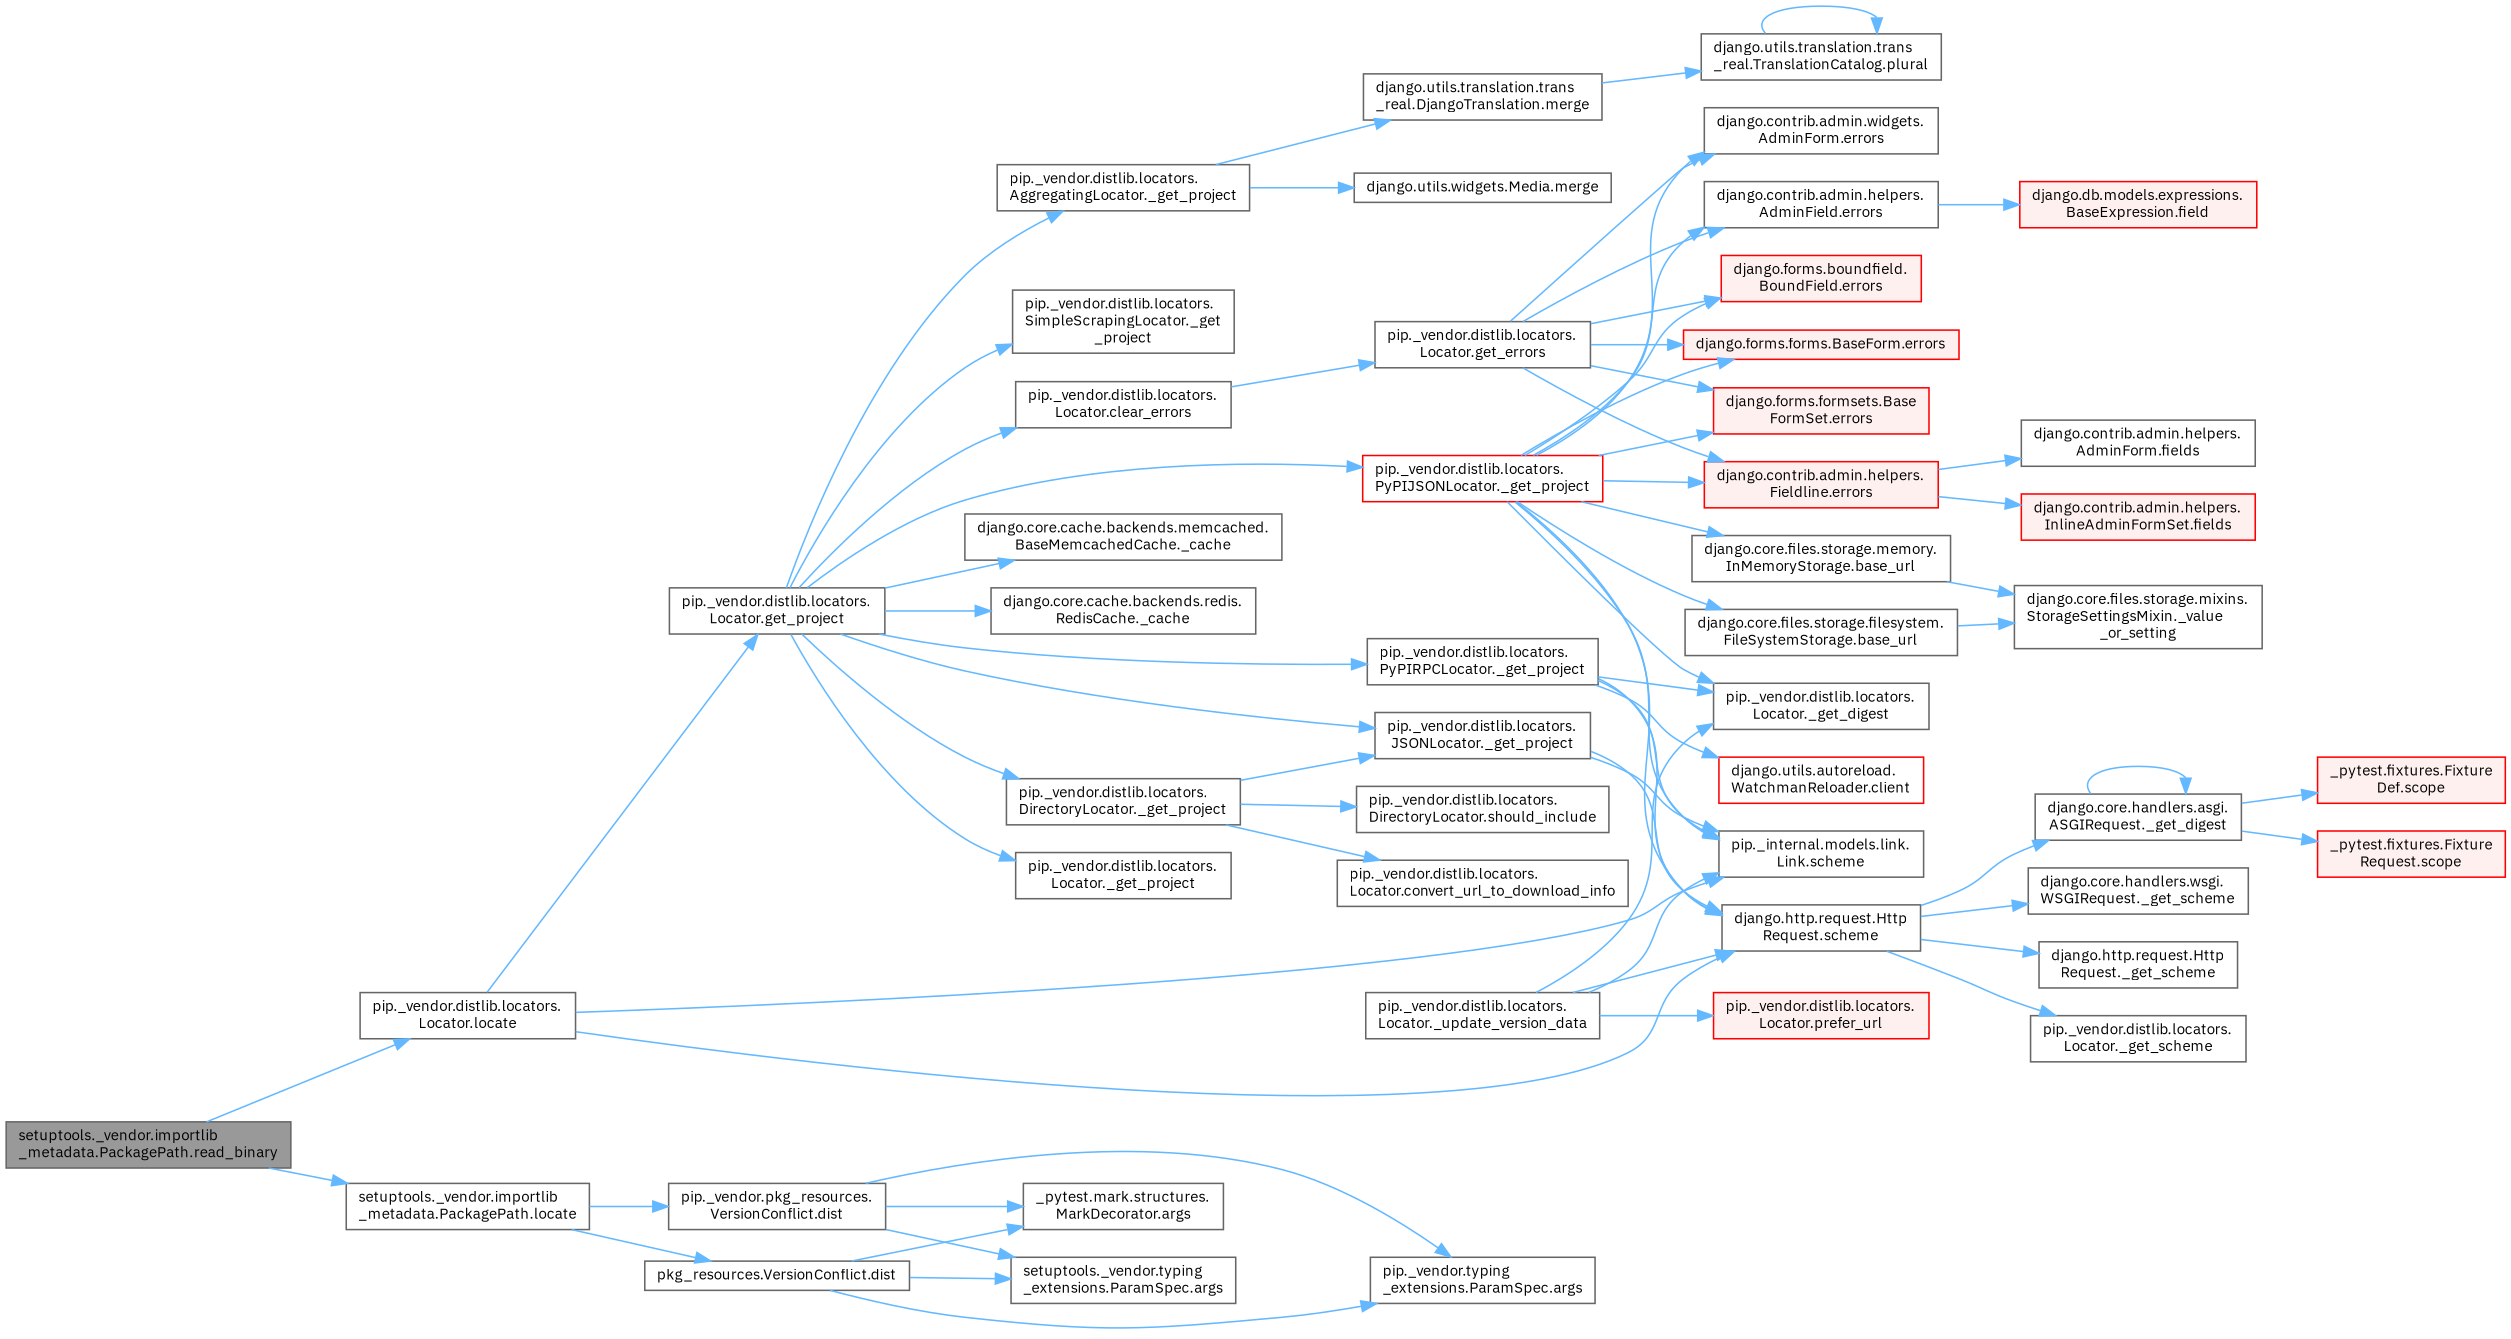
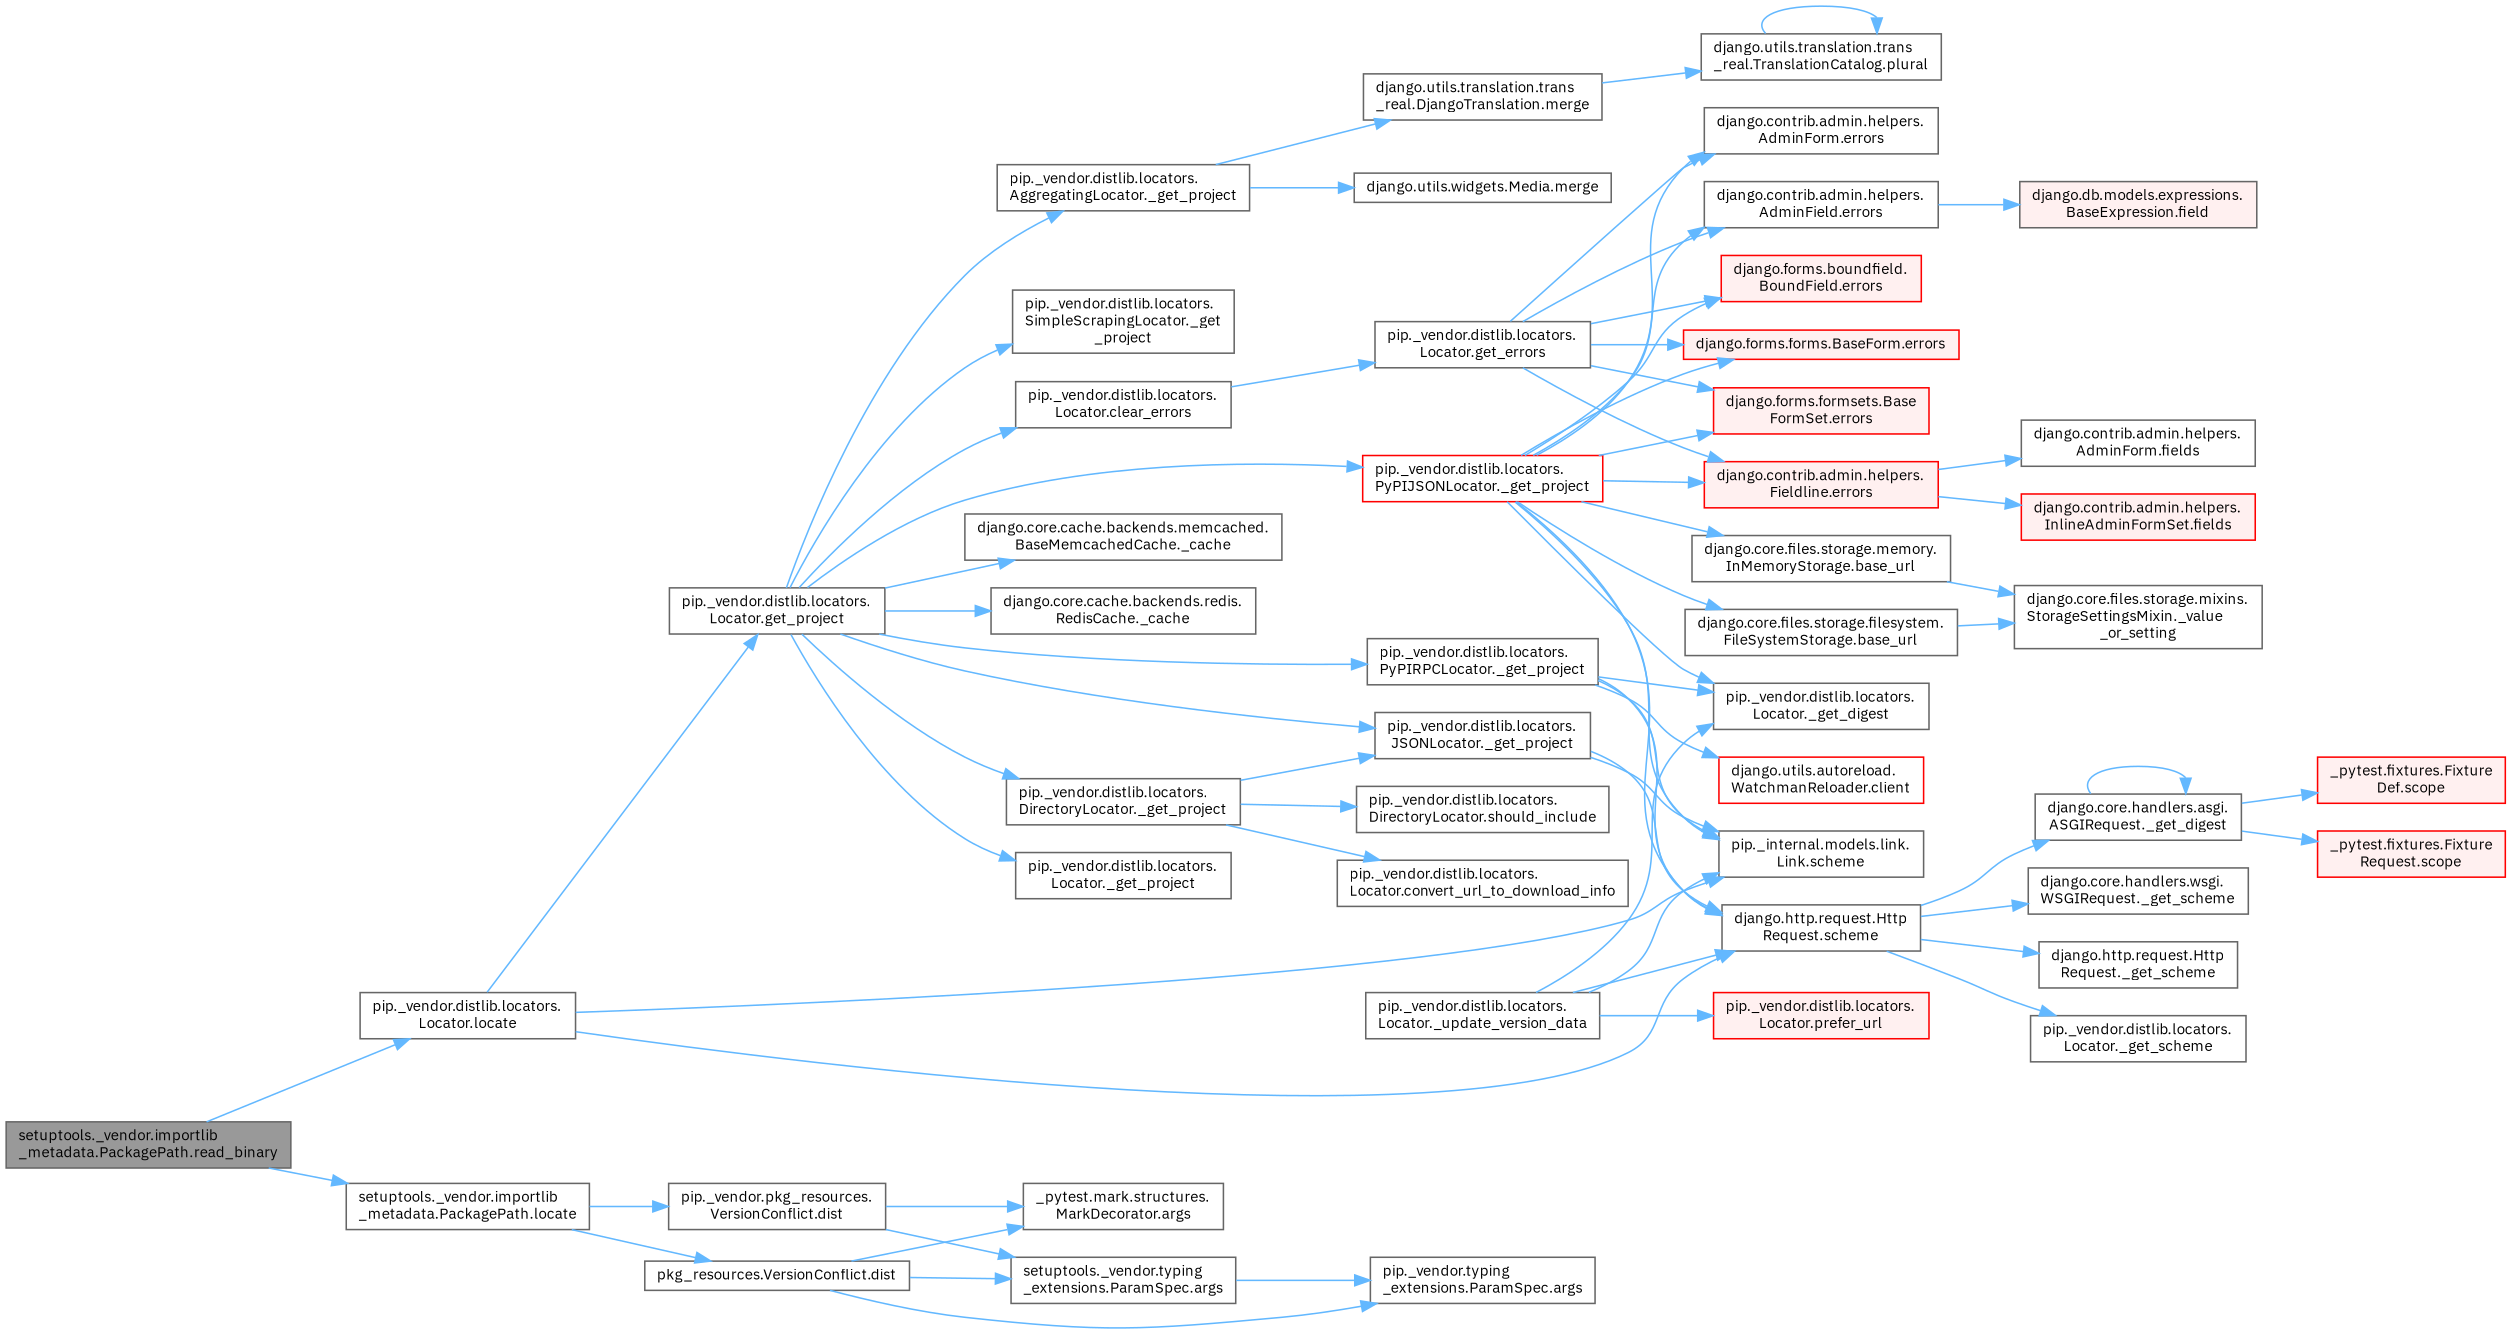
(1821, 131) -> (1821, 131)
(2138, 205) -> (2138, 205)
(1161, 1153) -> (1295, 1280)
